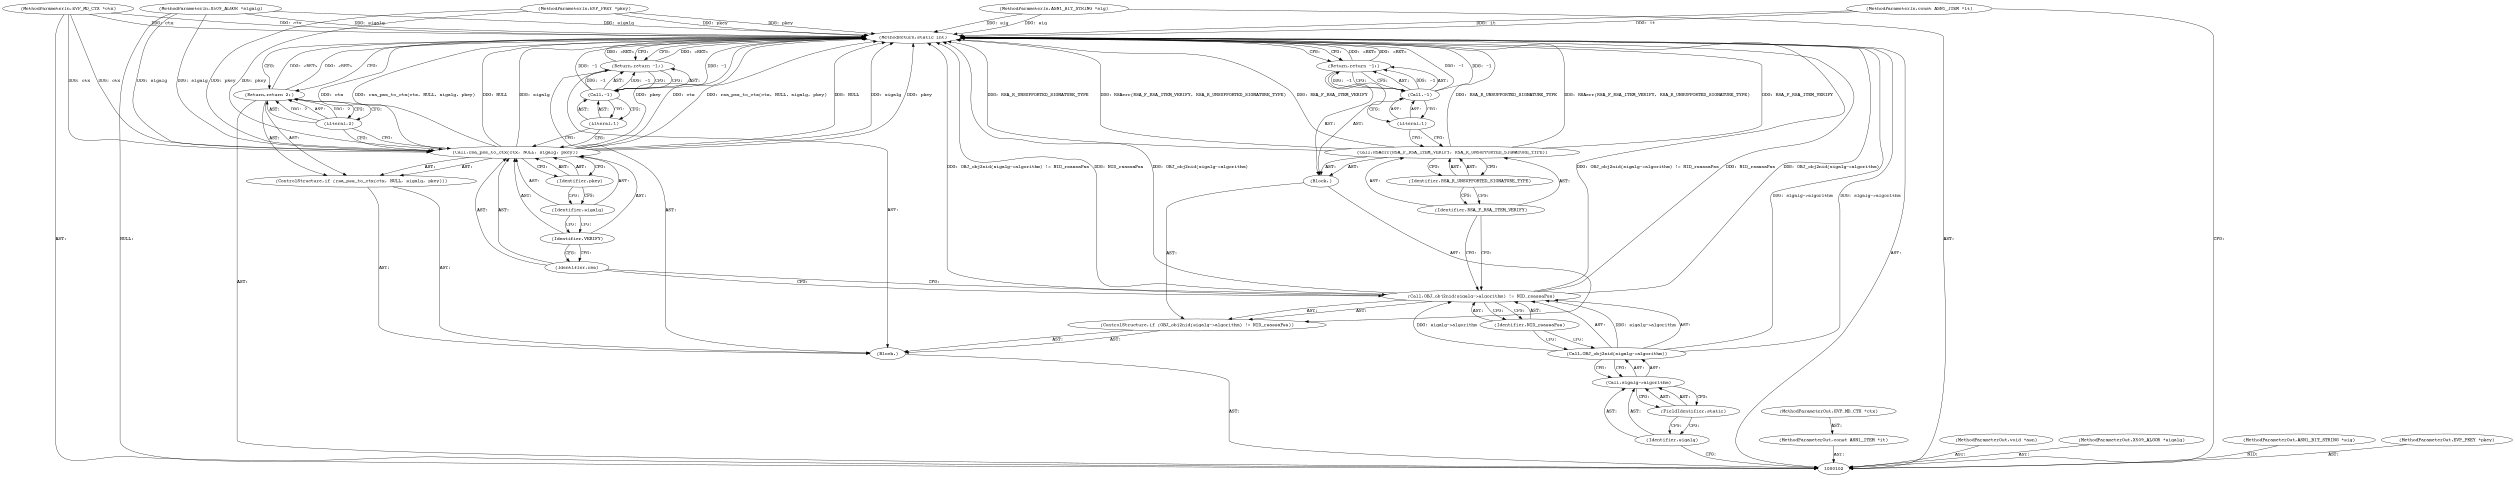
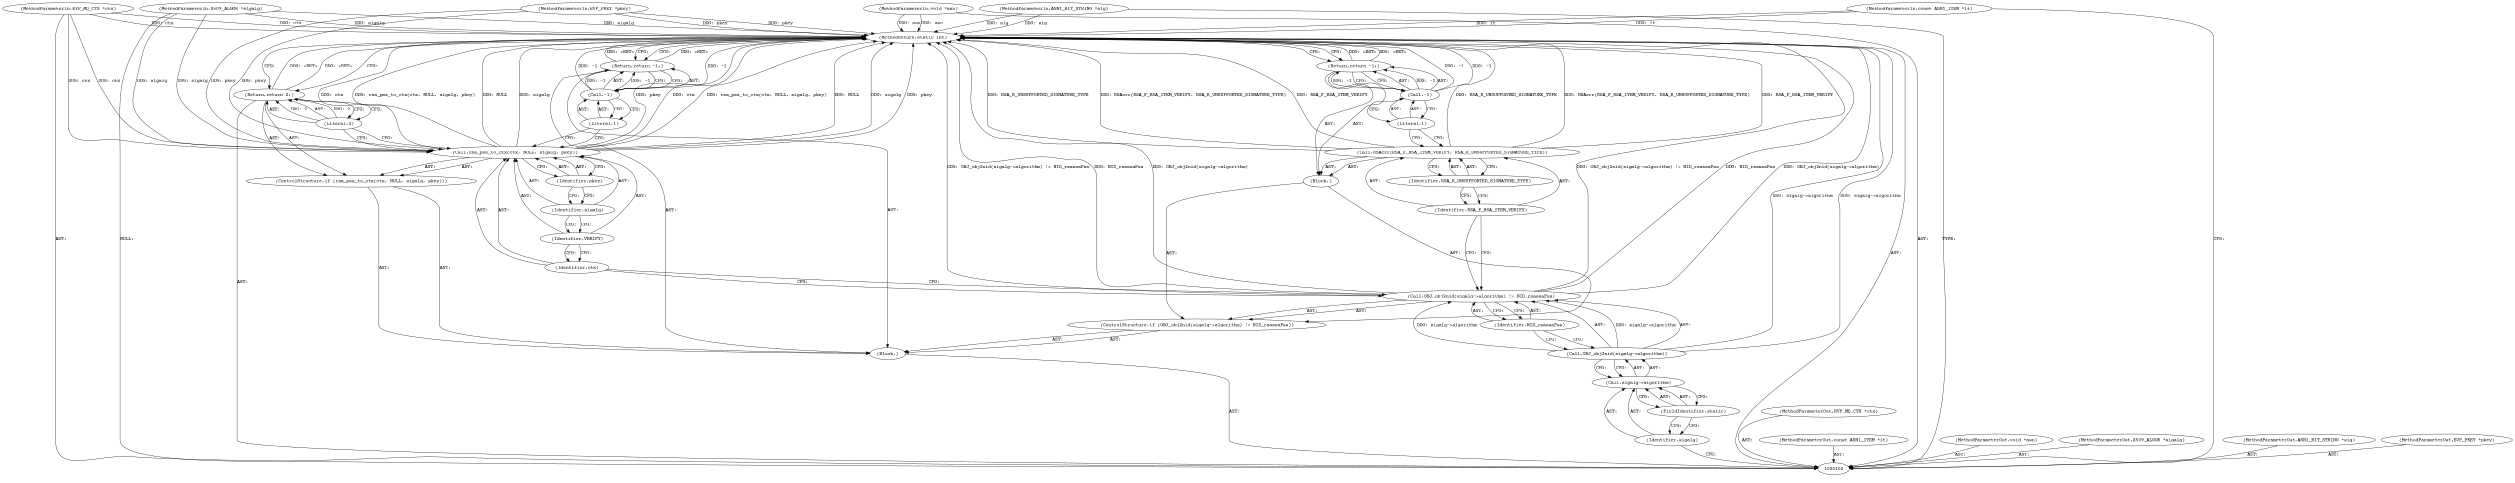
none -> (918, 9)
(1950, 239) -> (1950, 239)
(577, 267) -> (577, 267)
(1831, 424) -> (1748, 451)
(2254, 454) -> (2254, 454)
